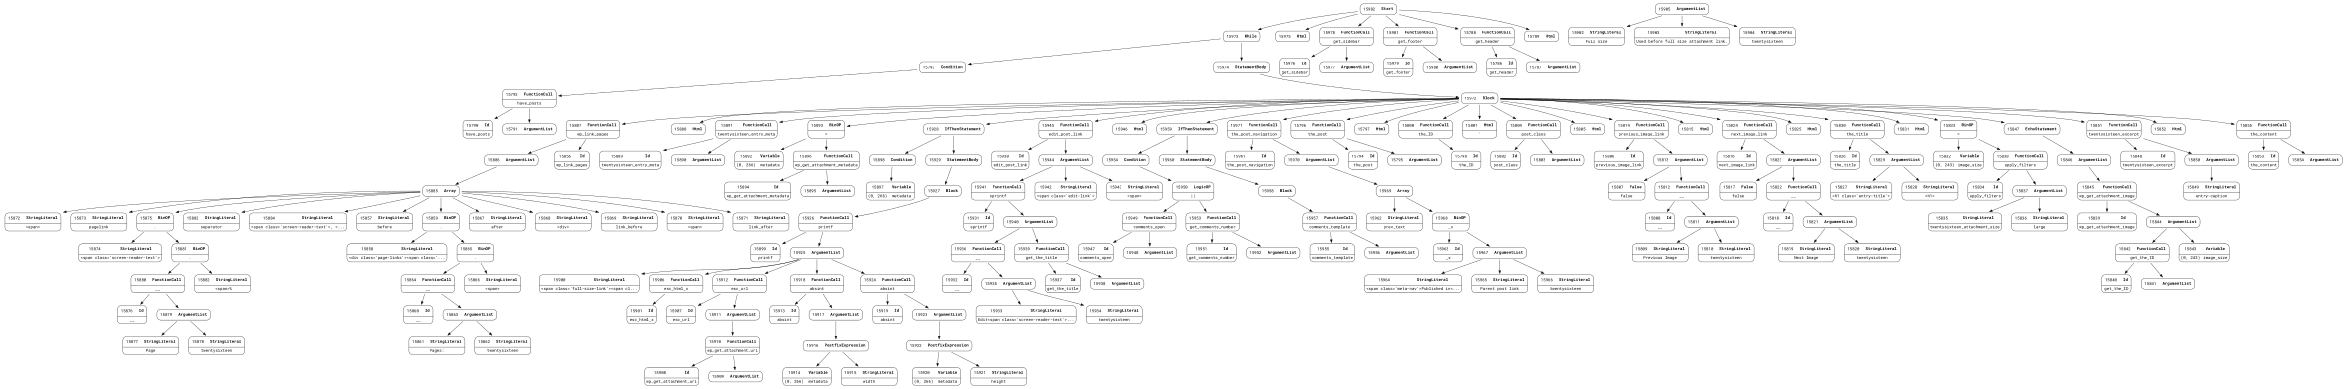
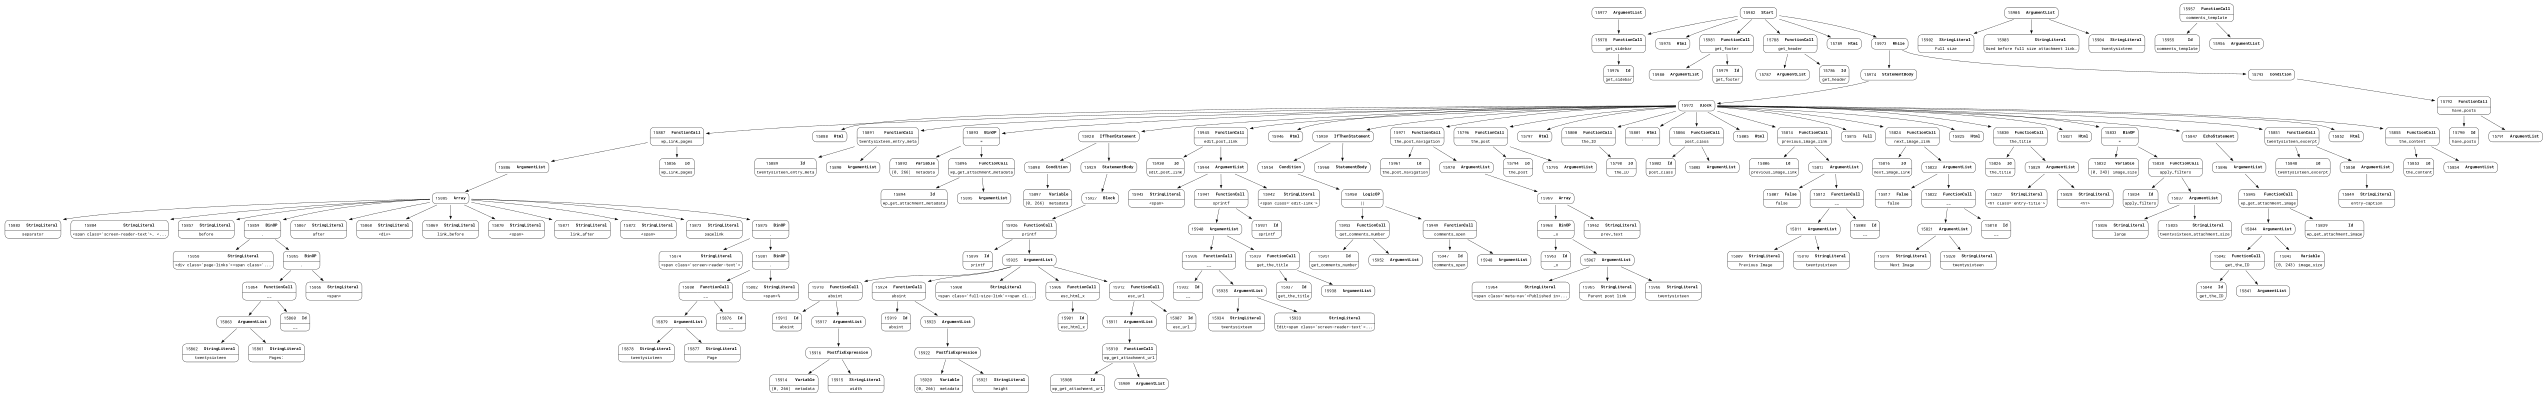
(1347, 52) -> (1619, 25)
(1704, 129) -> (1868, 136)
(1277, 191) -> none
